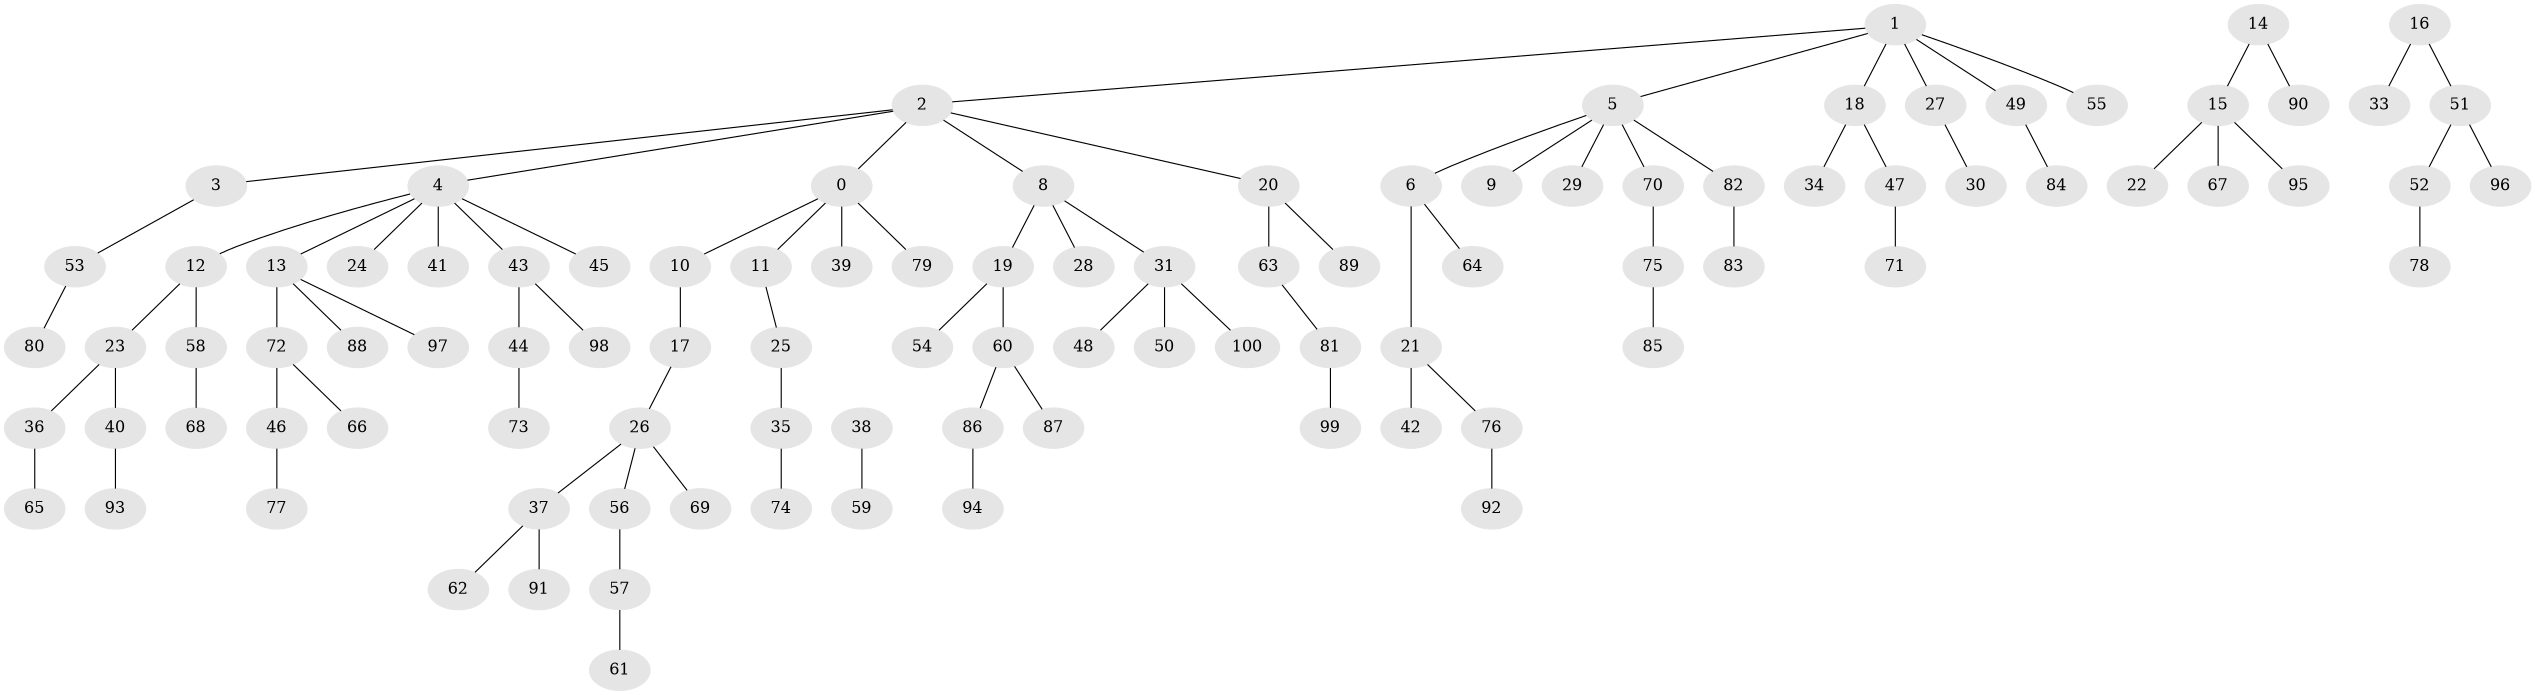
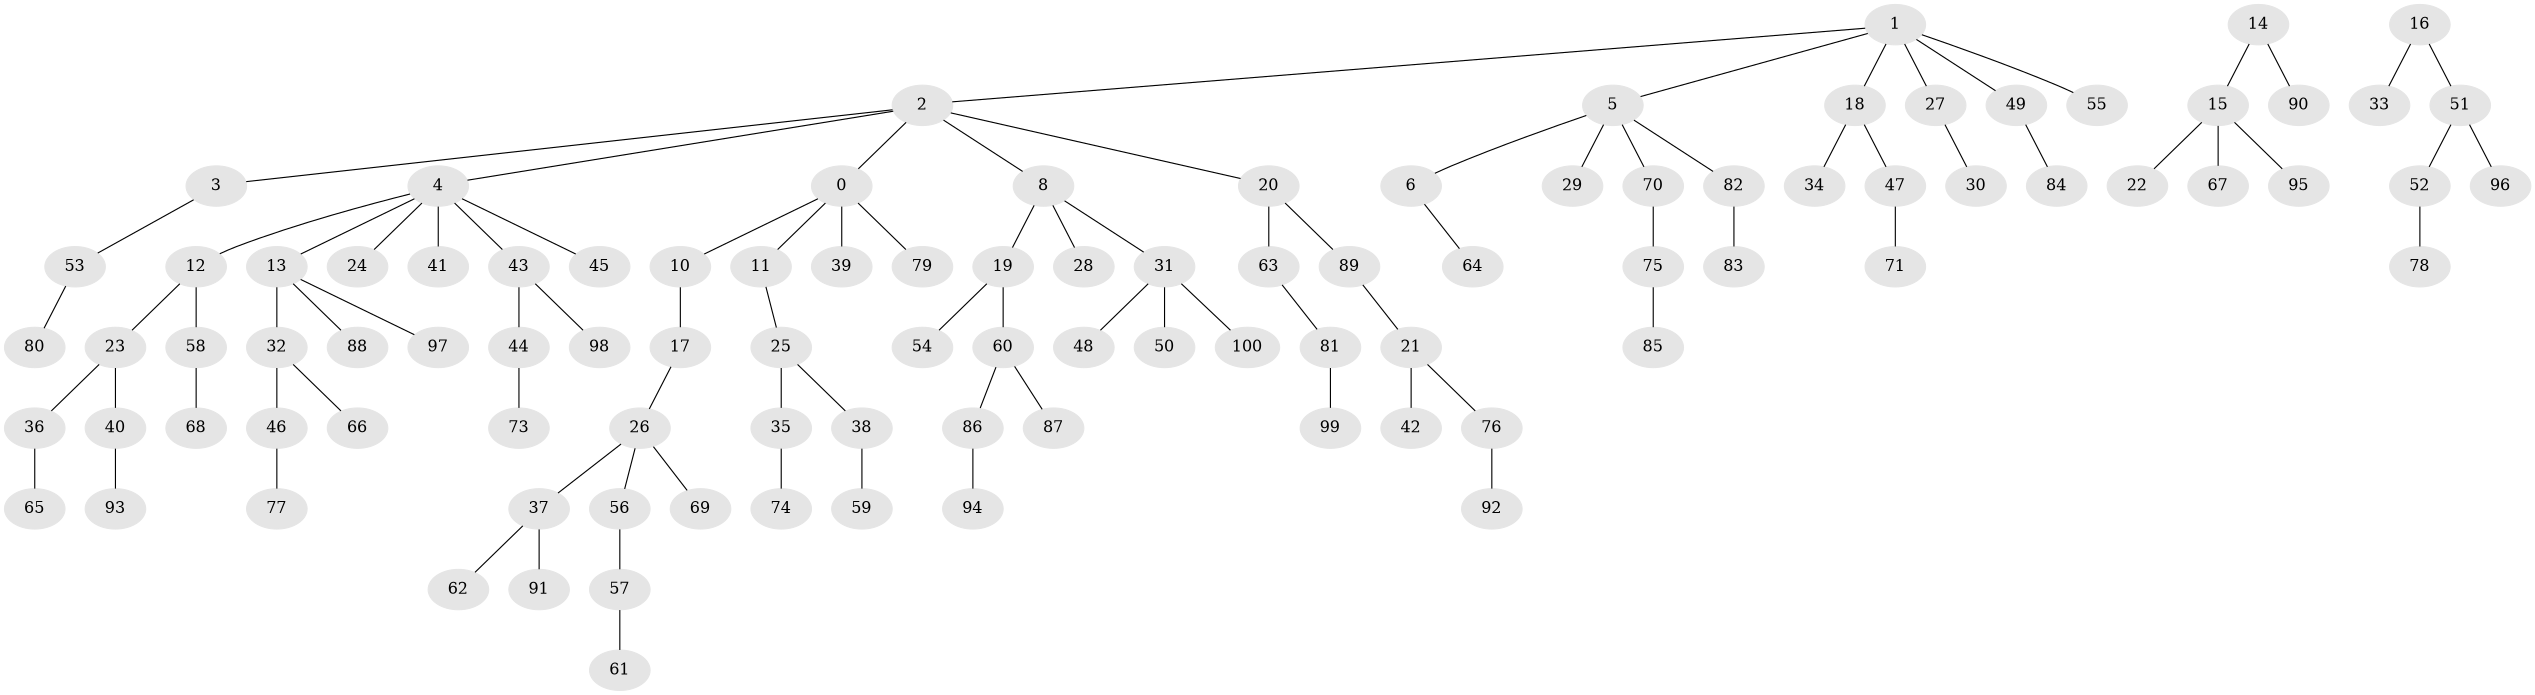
(1492, 186) -> none
(1411, 267) -> (1380, 307)
(277, 347) -> (277, 347)
none -> (821, 388)
